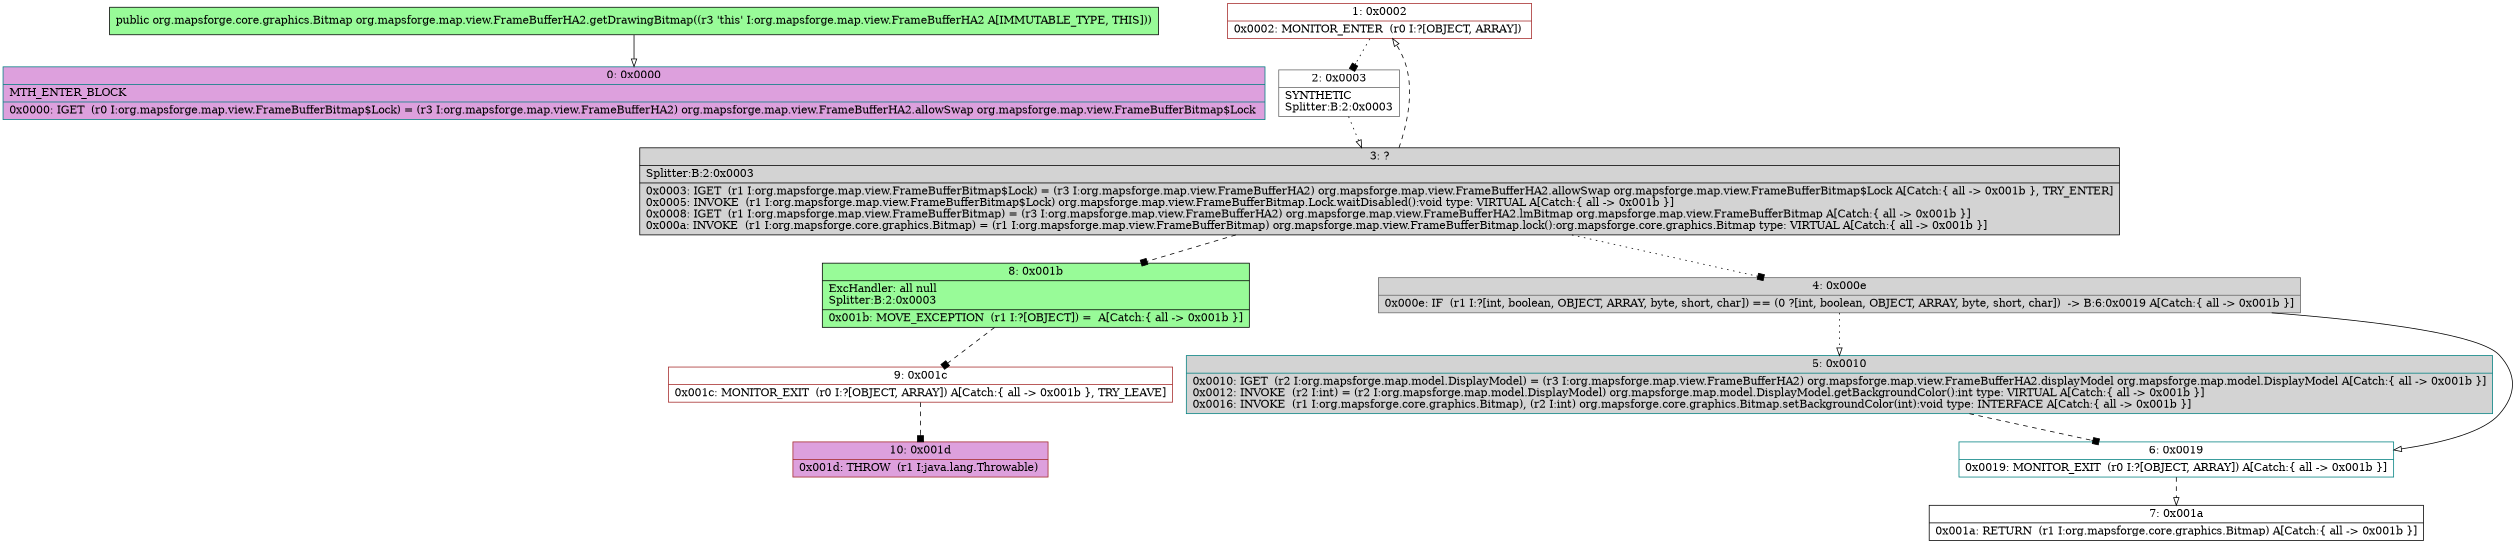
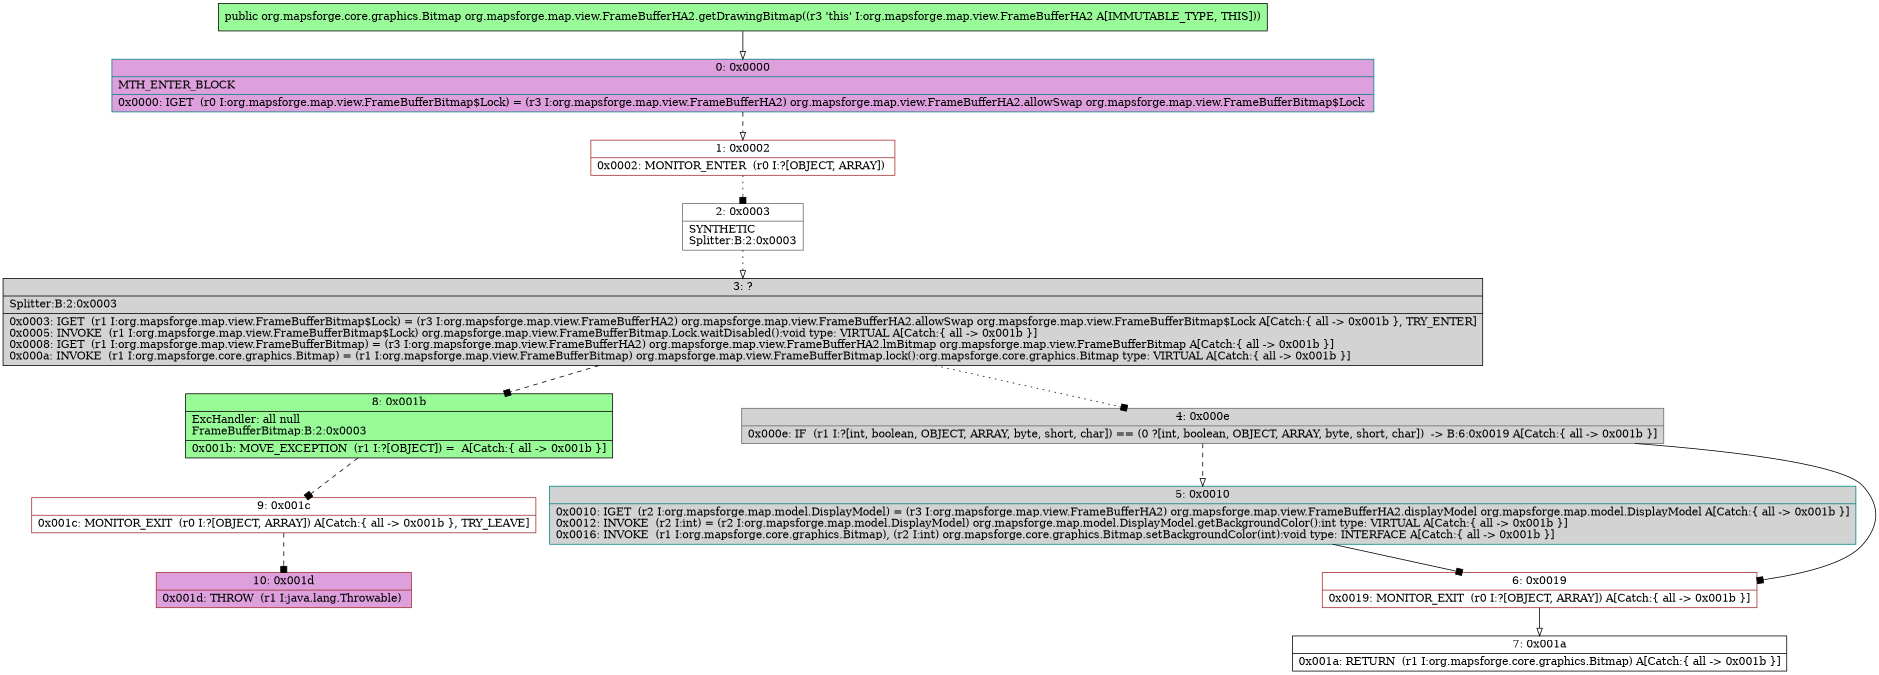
(1409, 96) -> (743, 122)
(883, 301) -> (279, 431)
(1839, 330) -> (1203, 461)
(2472, 341) -> (1835, 472)
(2030, 427) -> (1394, 558)
(2176, 459) -> (1540, 590)
(2176, 487) -> (1540, 618)
